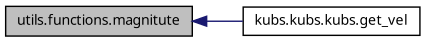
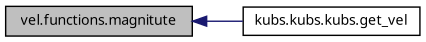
(99, 21) -> (99, 21)
